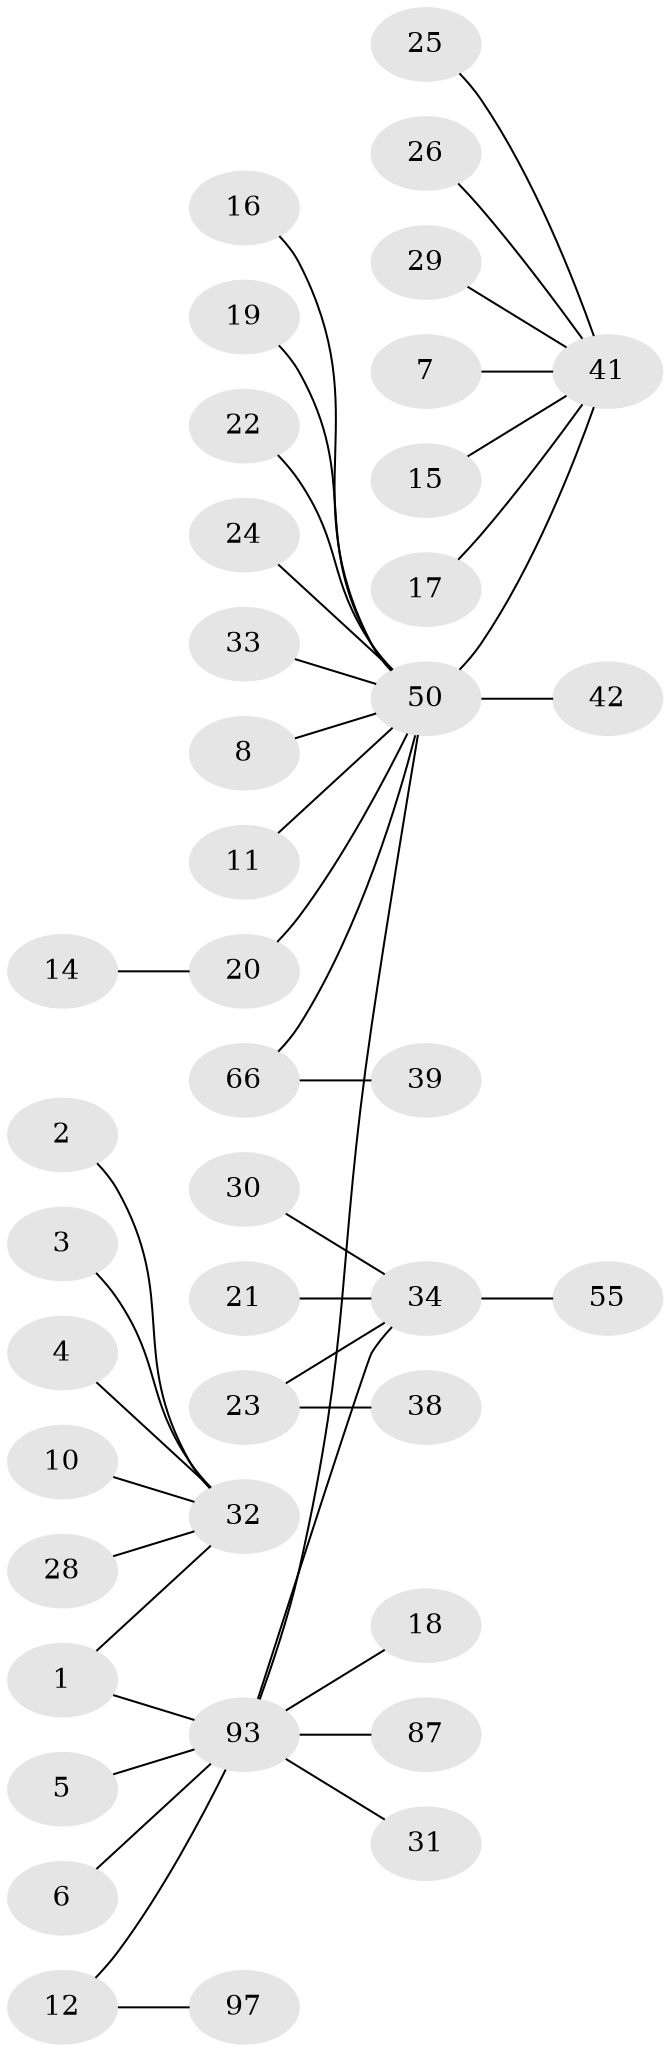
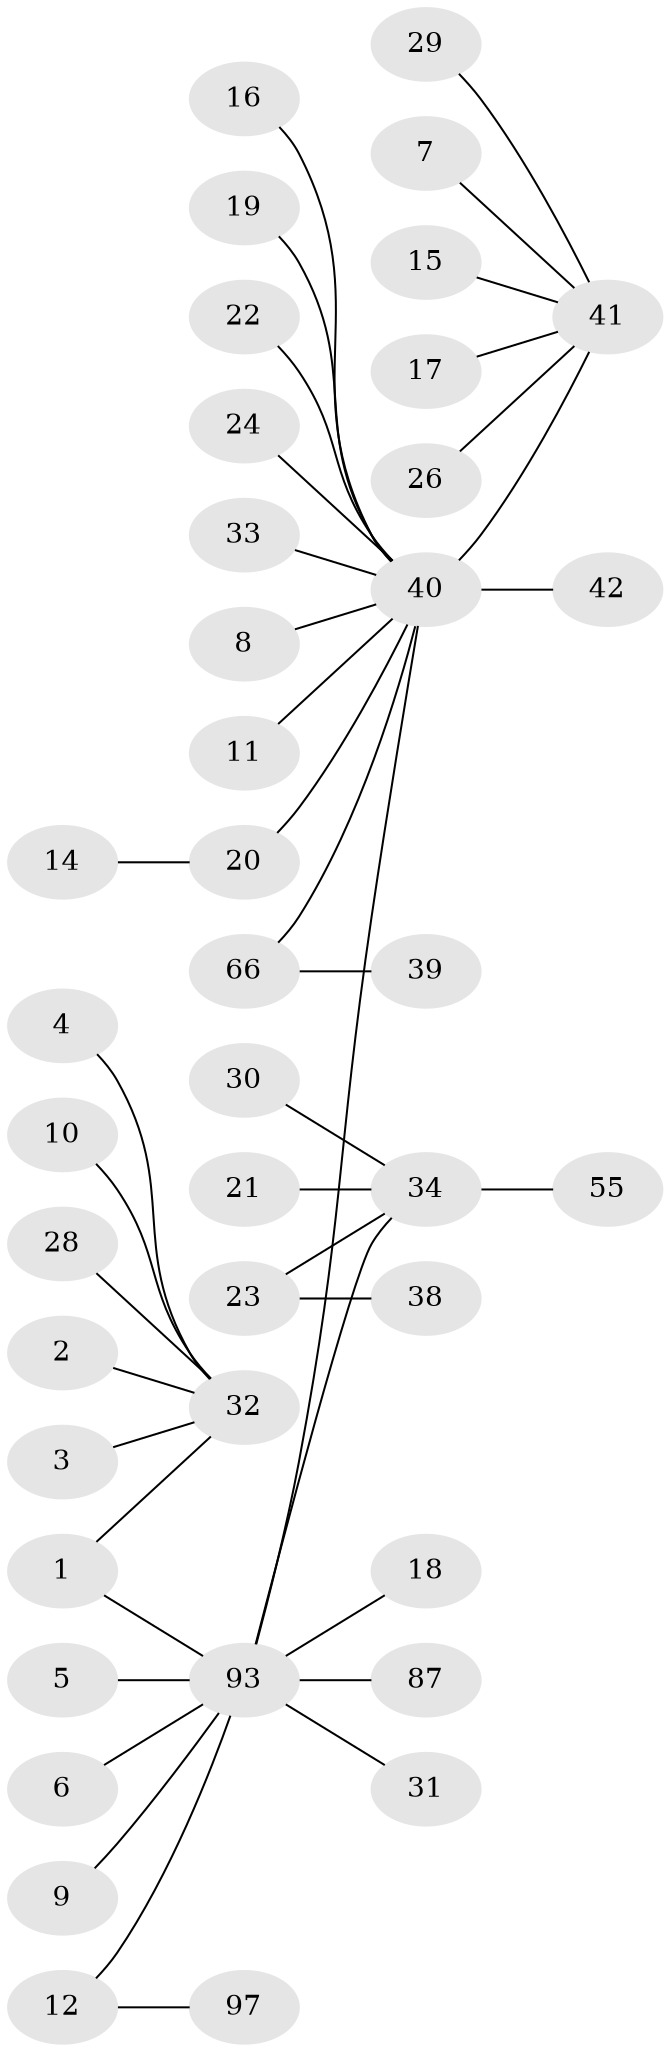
(426, 44) -> none
(426, 699) -> (426, 590)
none -> (63, 1898)
